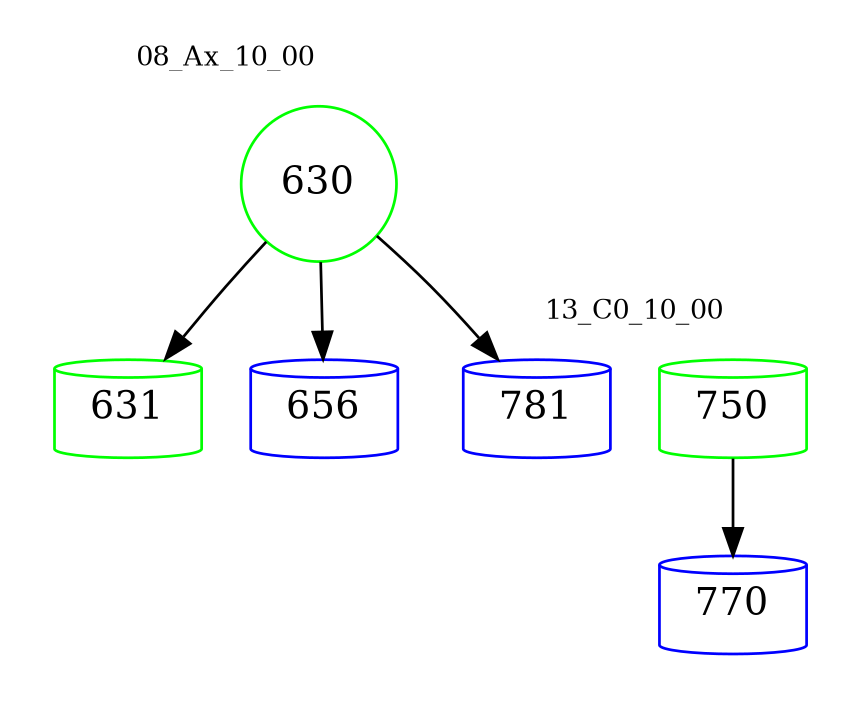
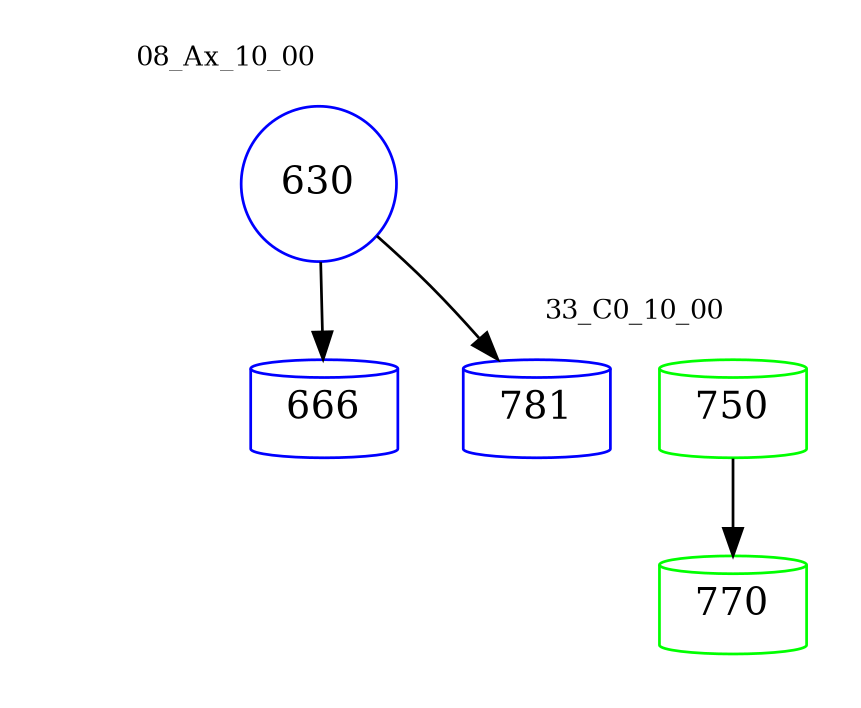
(319, 184) -> (319, 184)
(635, 312) -> (635, 312)
(128, 409) -> none
(324, 409) -> (324, 409)
(733, 605) -> (733, 605)
